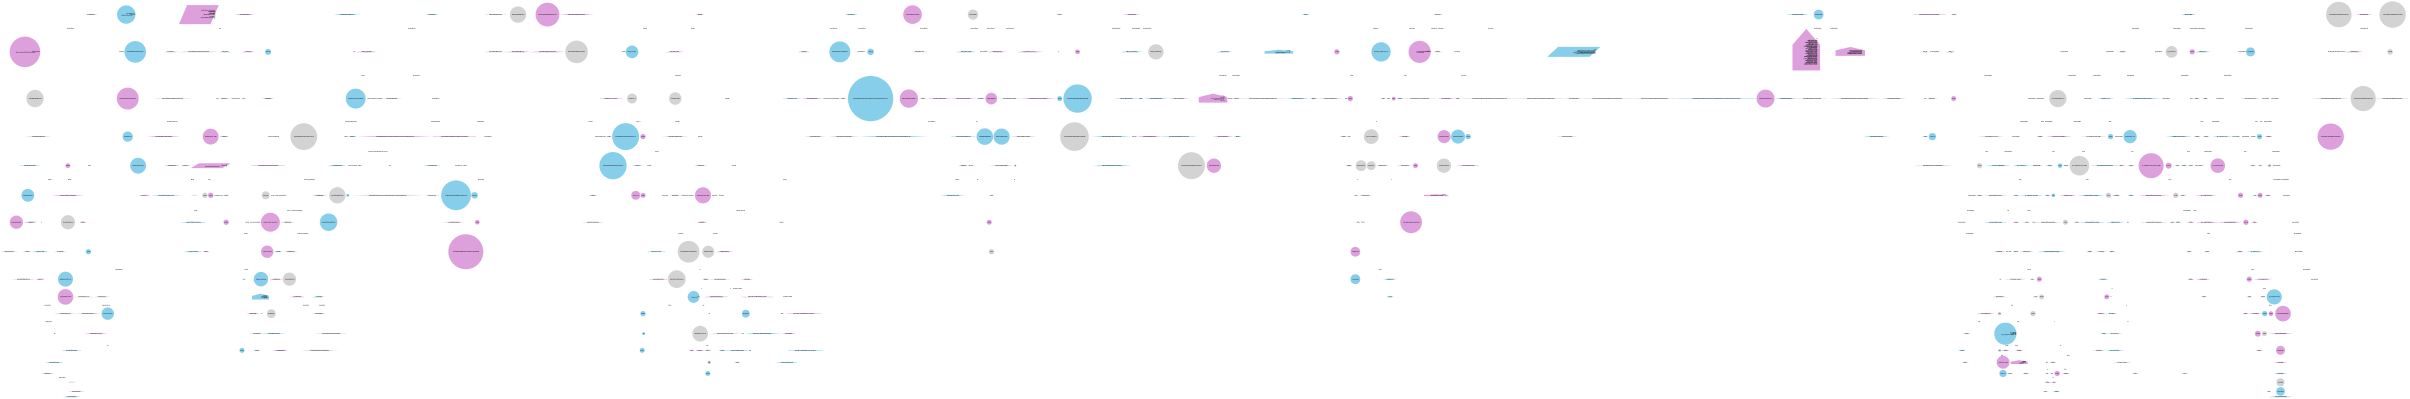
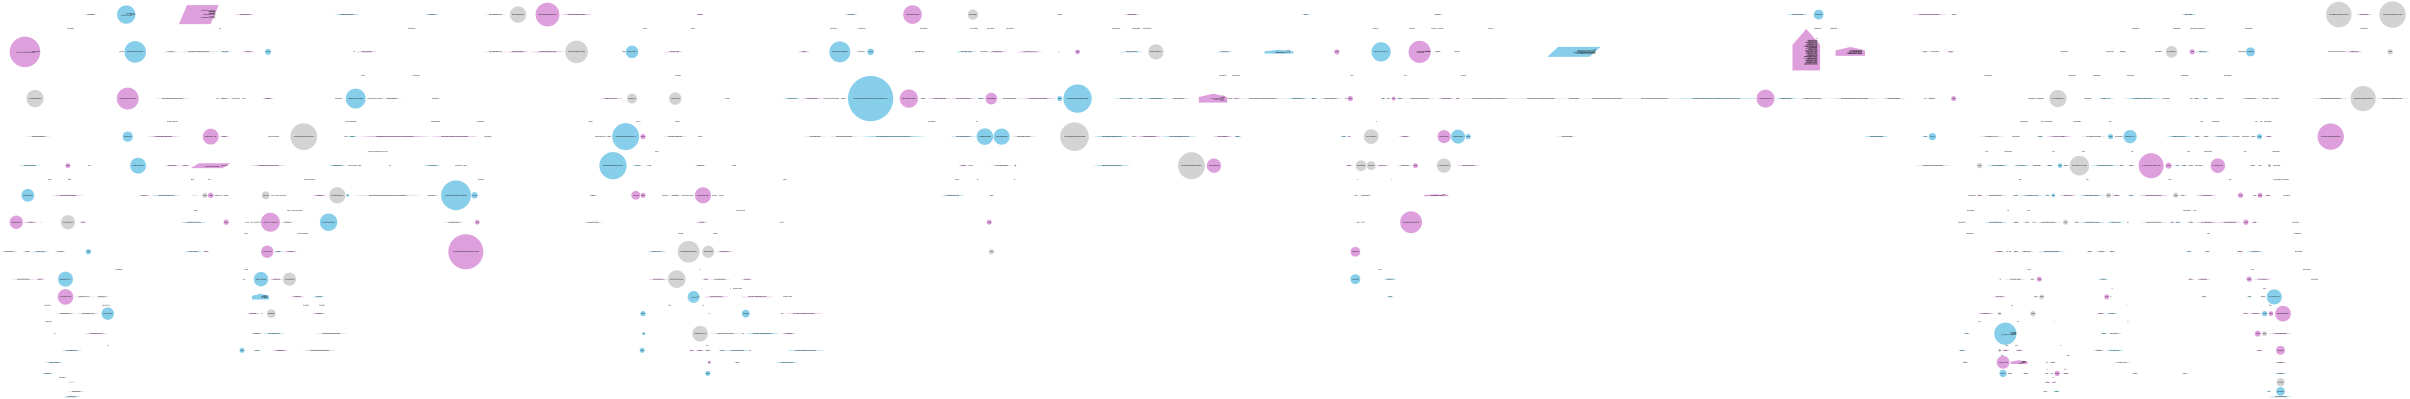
none -> (338, 54)
